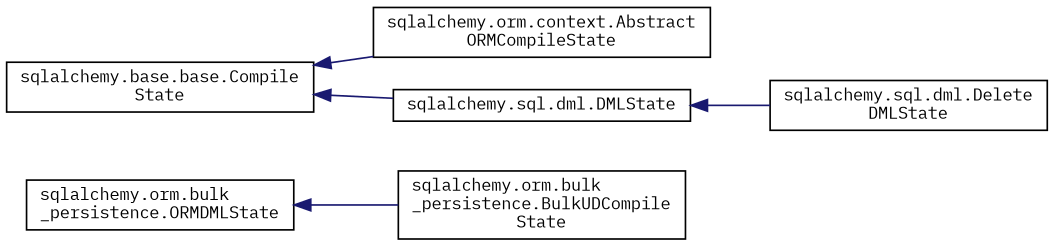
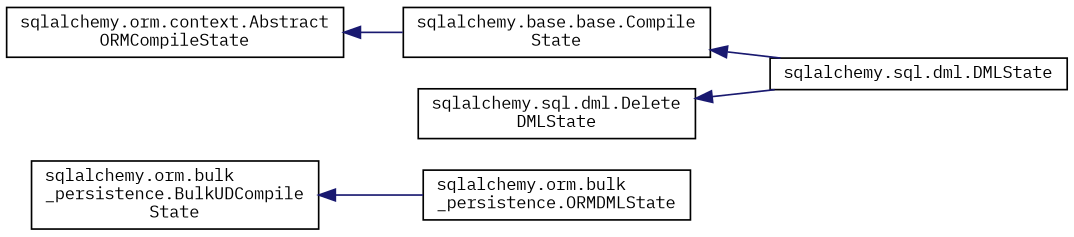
(352, 60) -> (382, 32)
(739, 105) -> (743, 93)
(355, 205) -> (379, 195)
